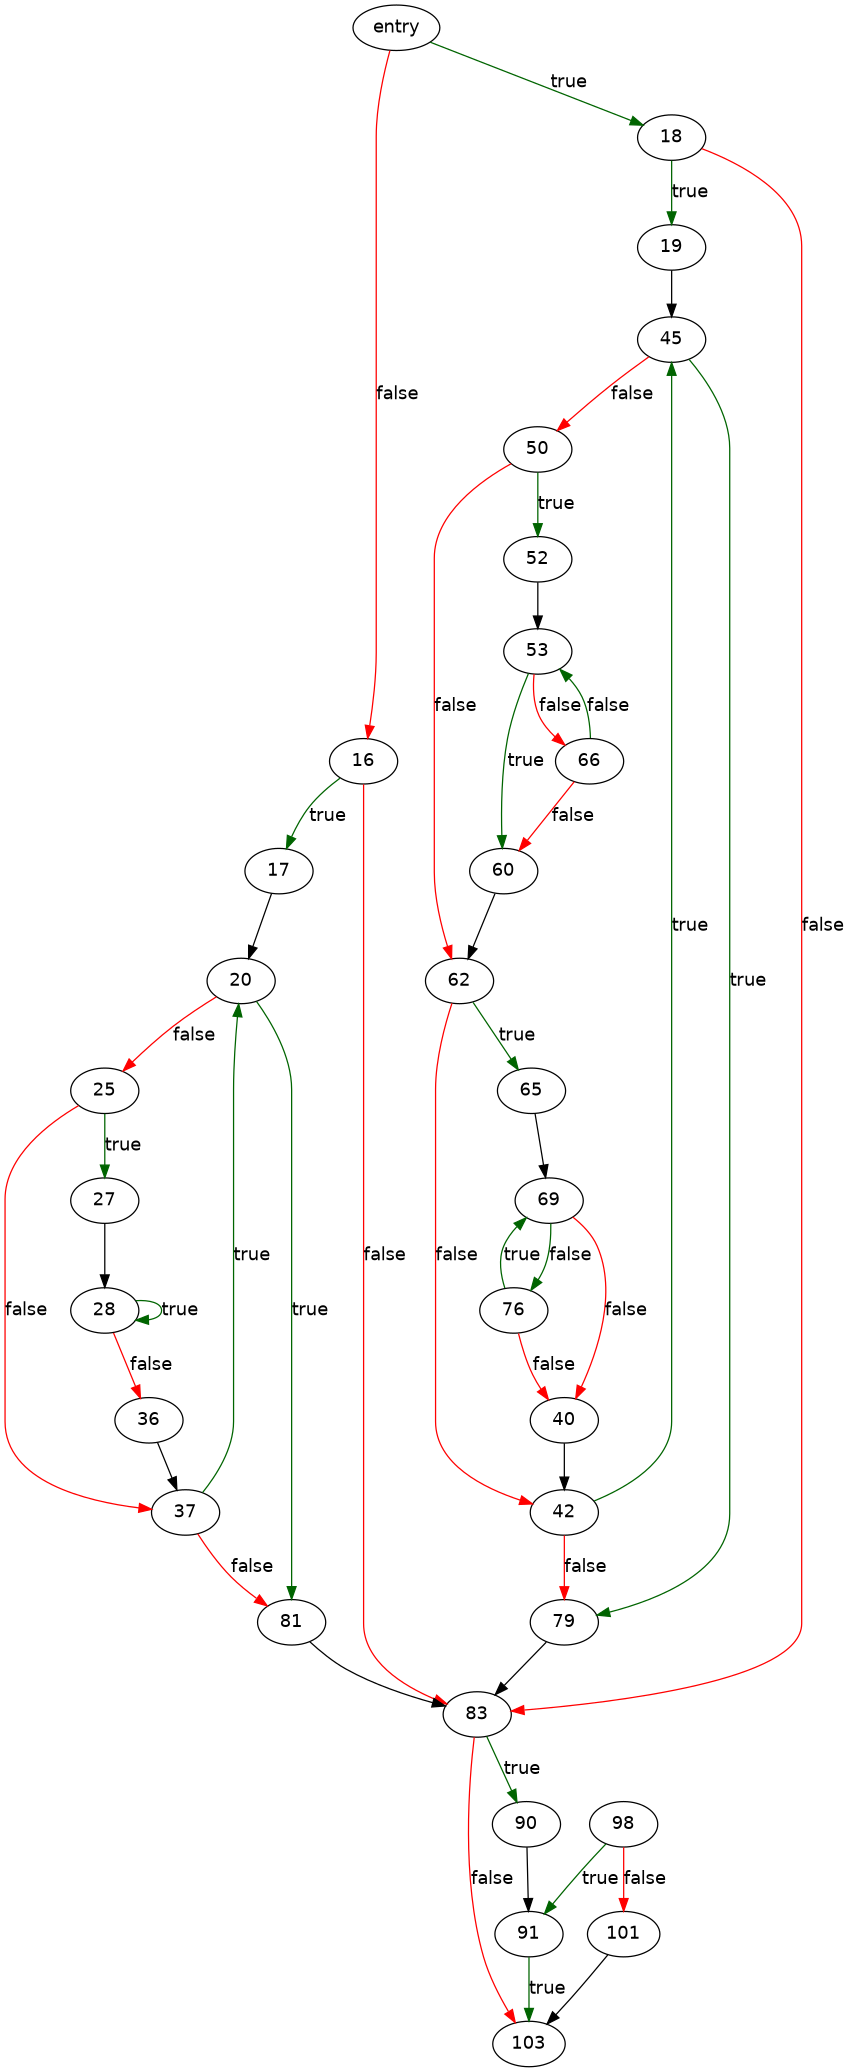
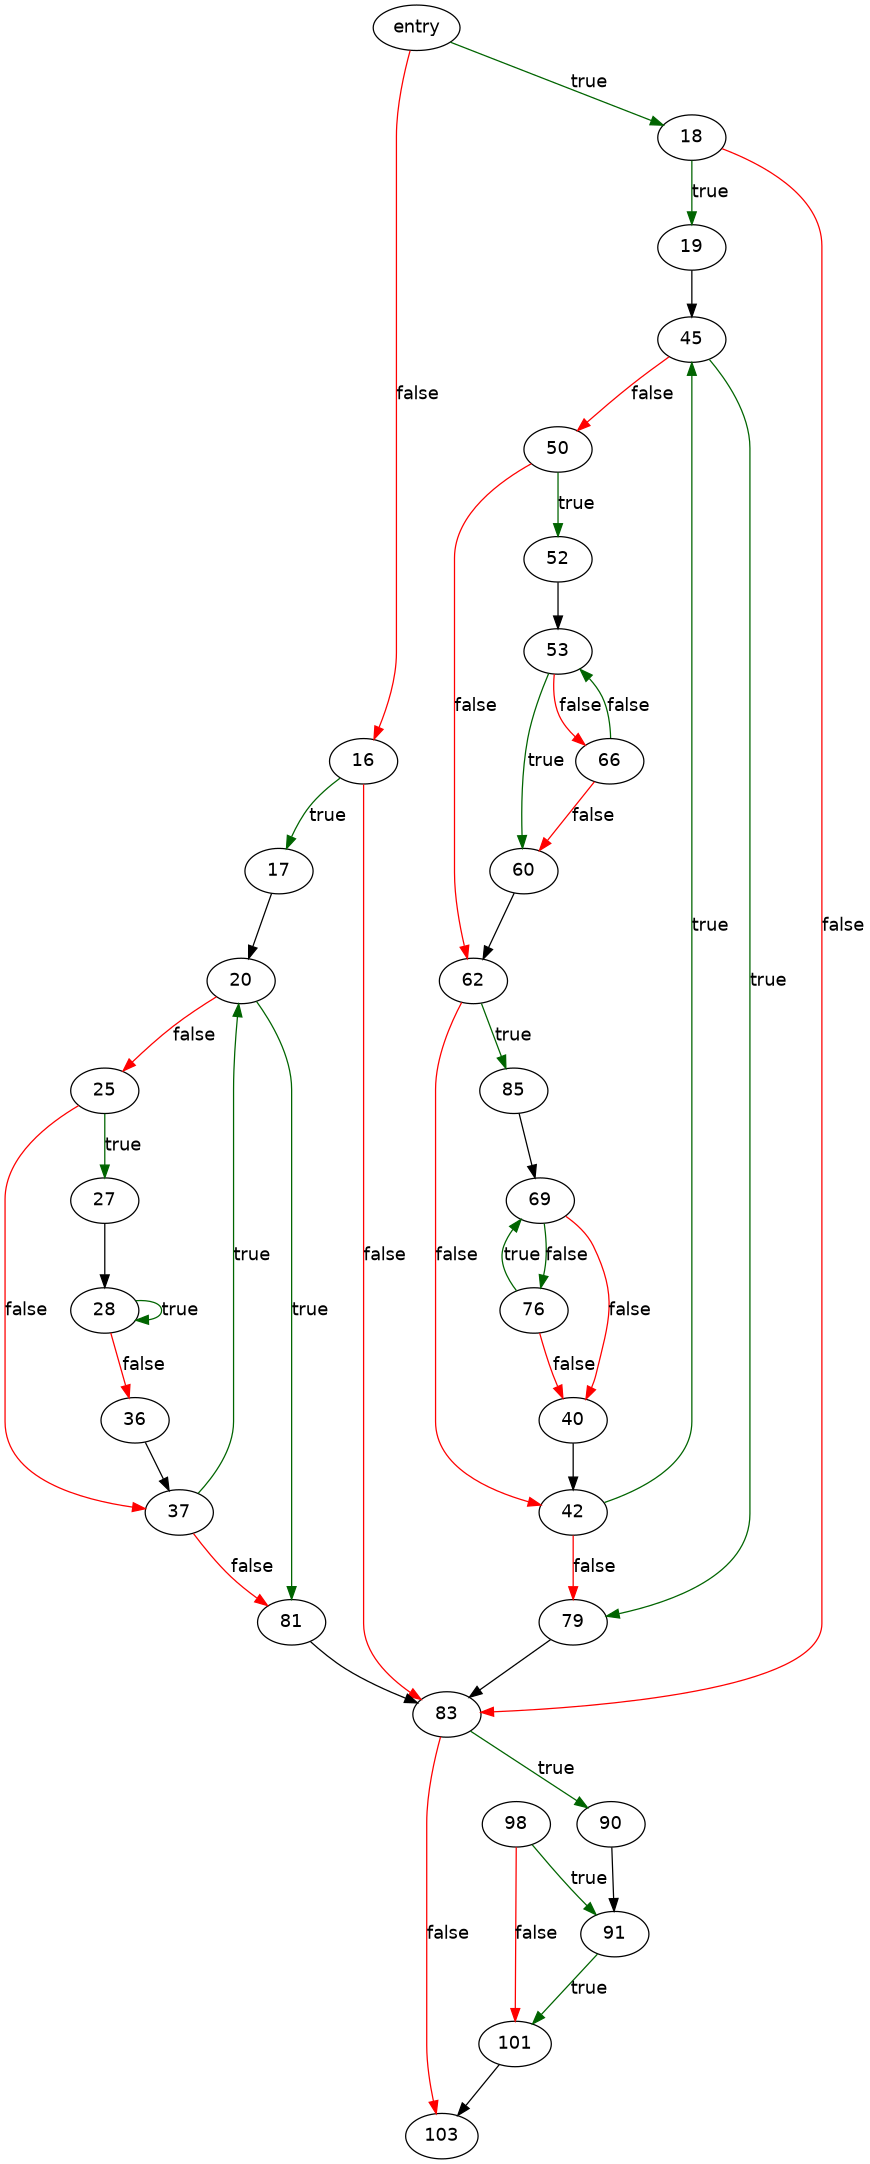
(532, 1091) -> (514, 1091)
(529, 1983) -> (569, 1984)
